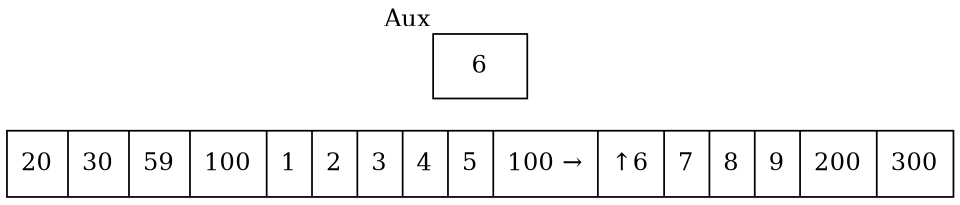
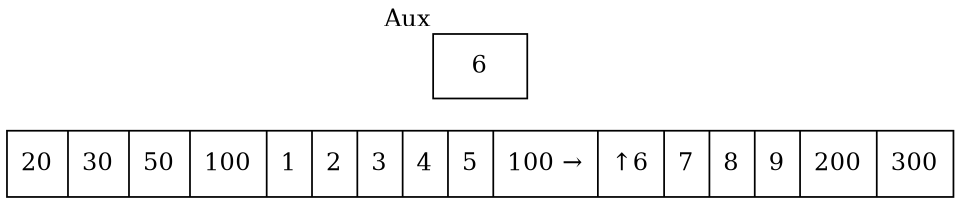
(159, 163) -> (159, 163)
